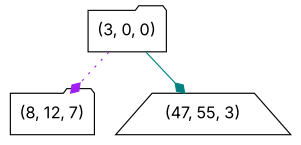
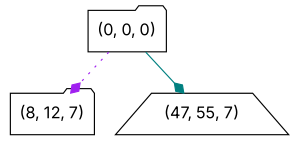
(127, 31) -> (127, 31)
(203, 114) -> (202, 114)
